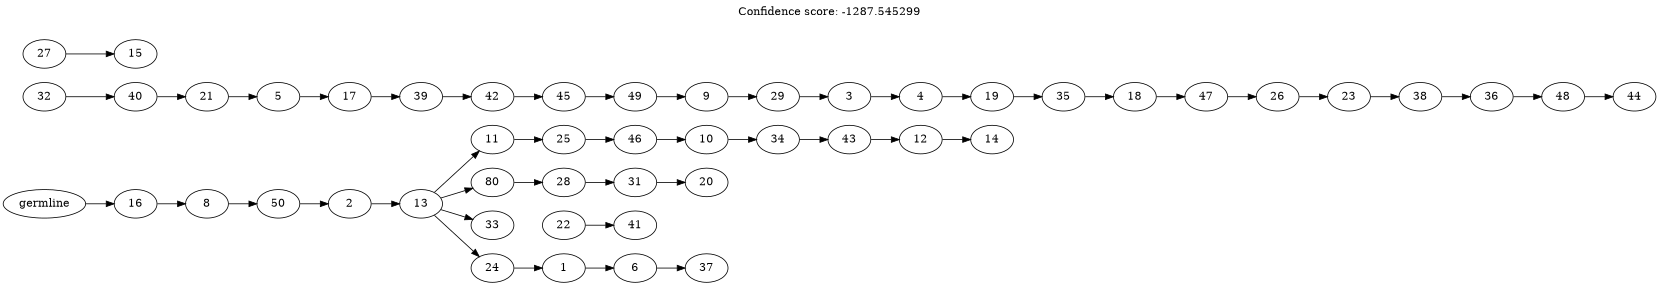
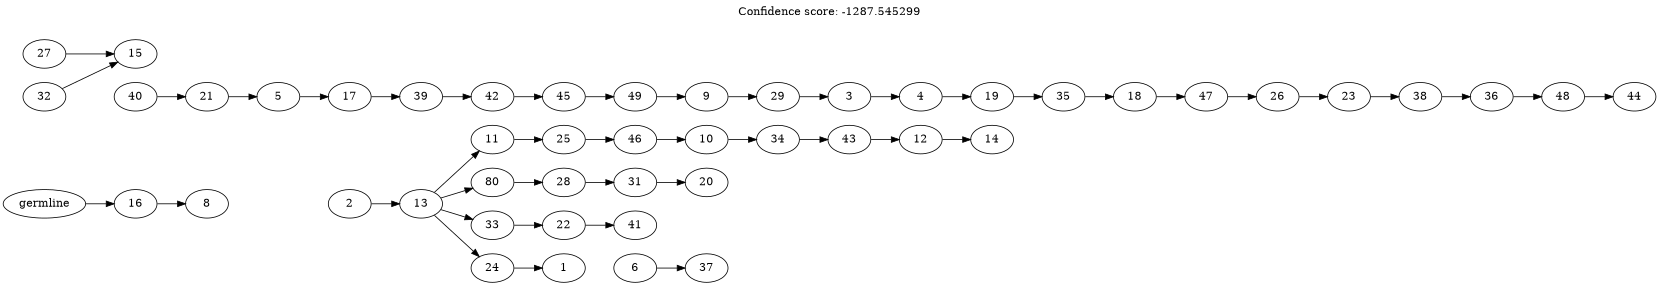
(86, 97) -> (86, 77)
(278, 204) -> none
none -> (524, 225)
(596, 268) -> none
